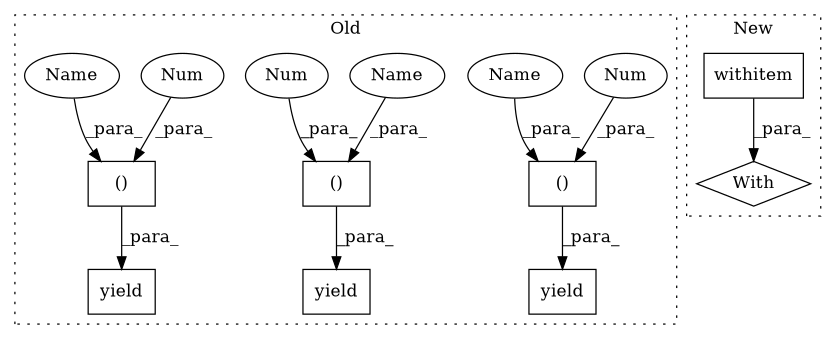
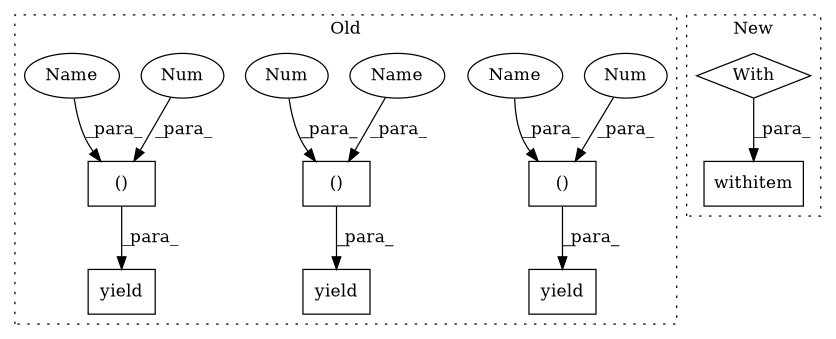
(754, 124) -> (754, 124)
